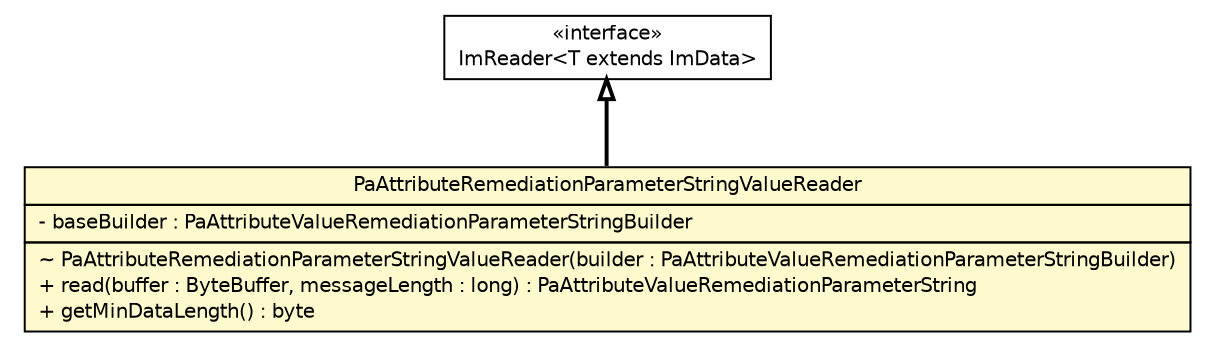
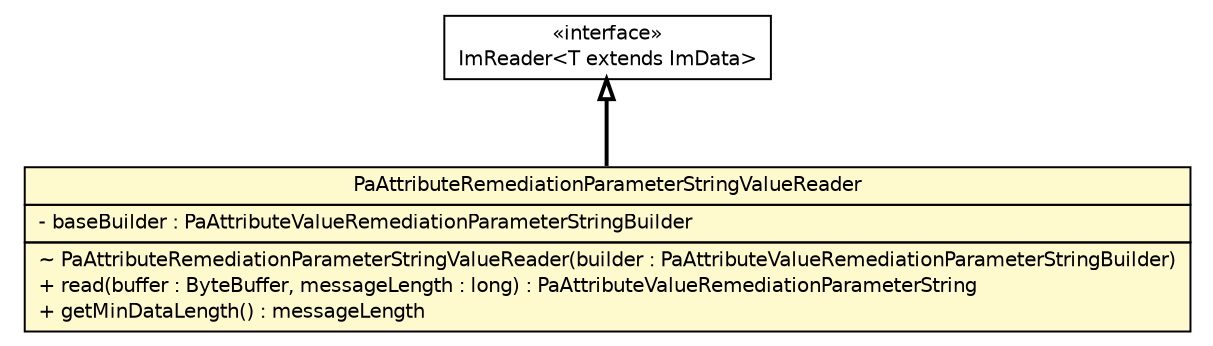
(177, 312) -> (233, 312)
